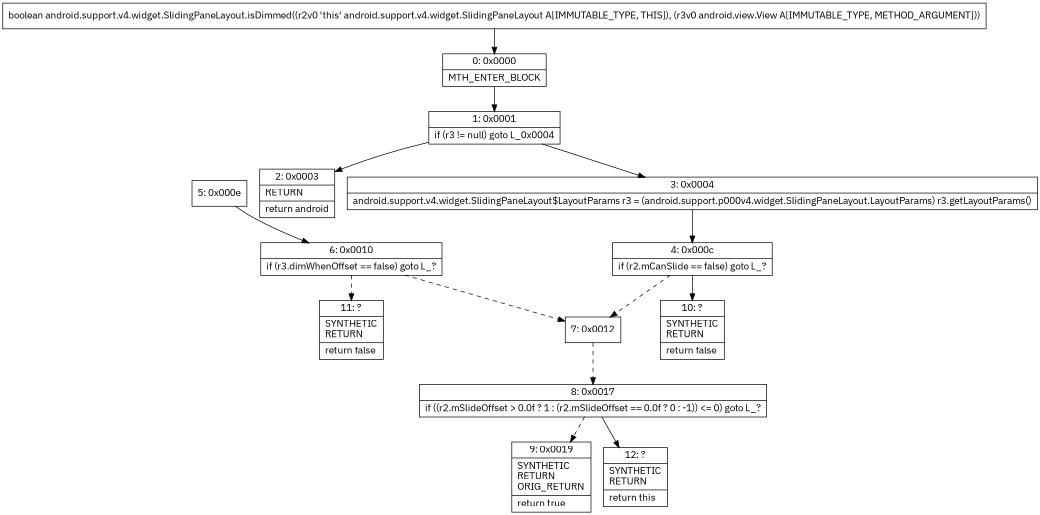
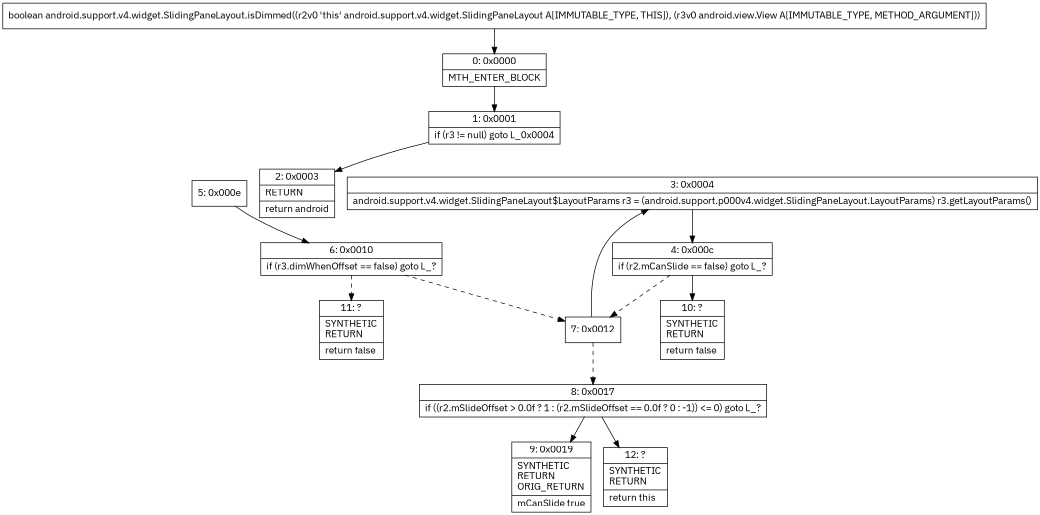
(590, 159) -> (599, 256)
(579, 426) -> (579, 426)
(542, 503) -> (551, 503)
